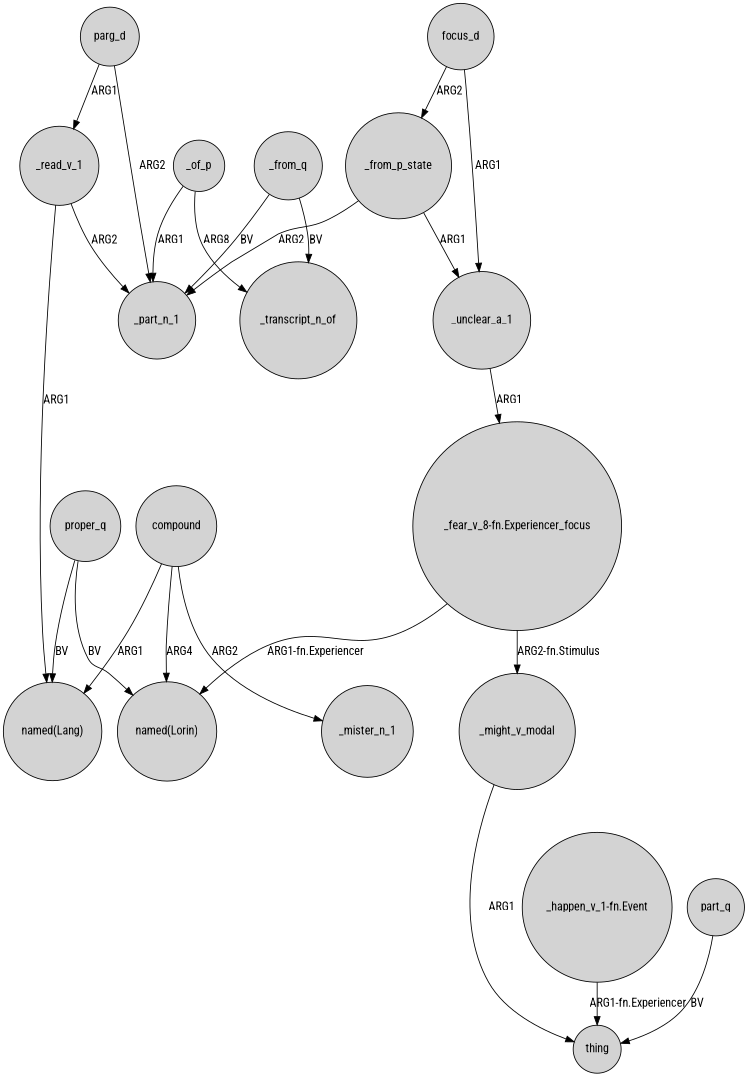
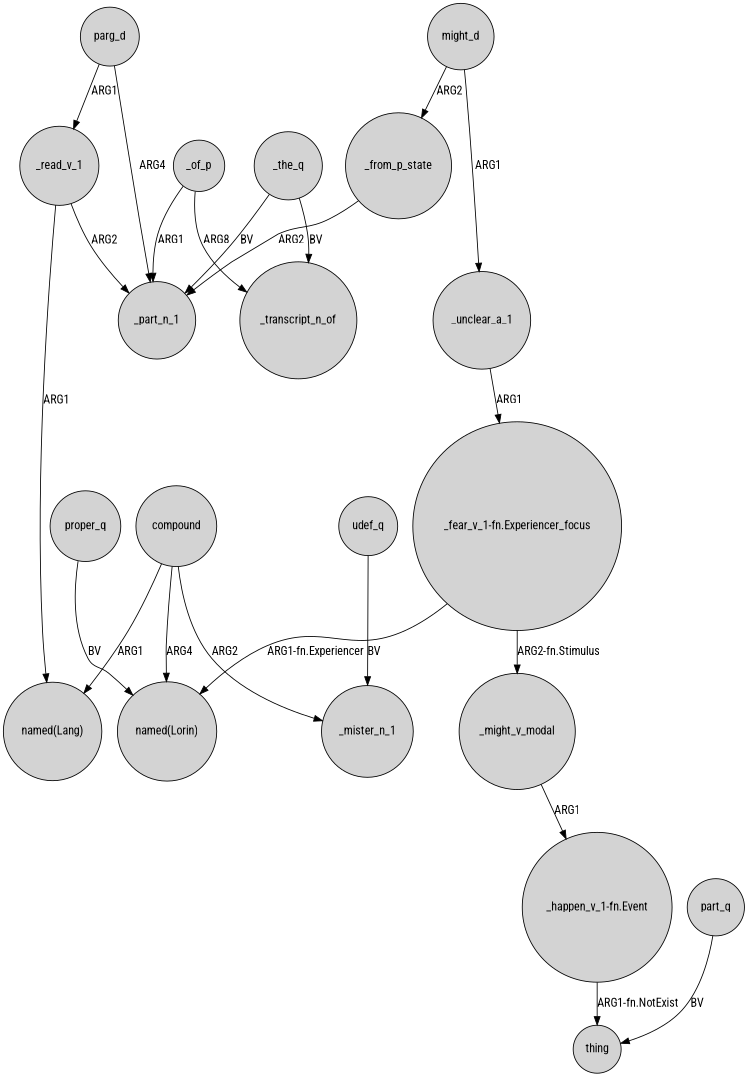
(461, 37) -> (461, 37)
(152, 166) -> (152, 166)
(288, 166) -> (288, 166)
(439, 241) -> none
none -> (368, 526)
(517, 526) -> (517, 526)
(60, 616) -> none
(472, 932) -> (552, 808)
(638, 1004) -> (638, 1004)
